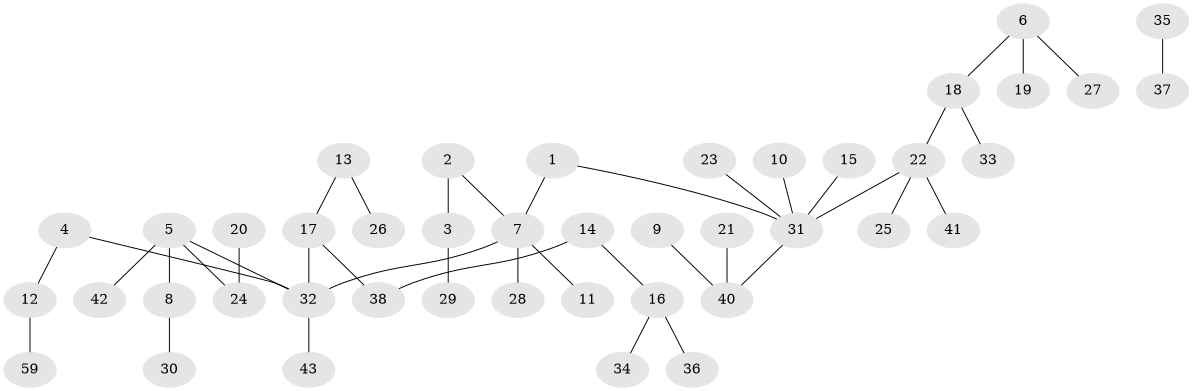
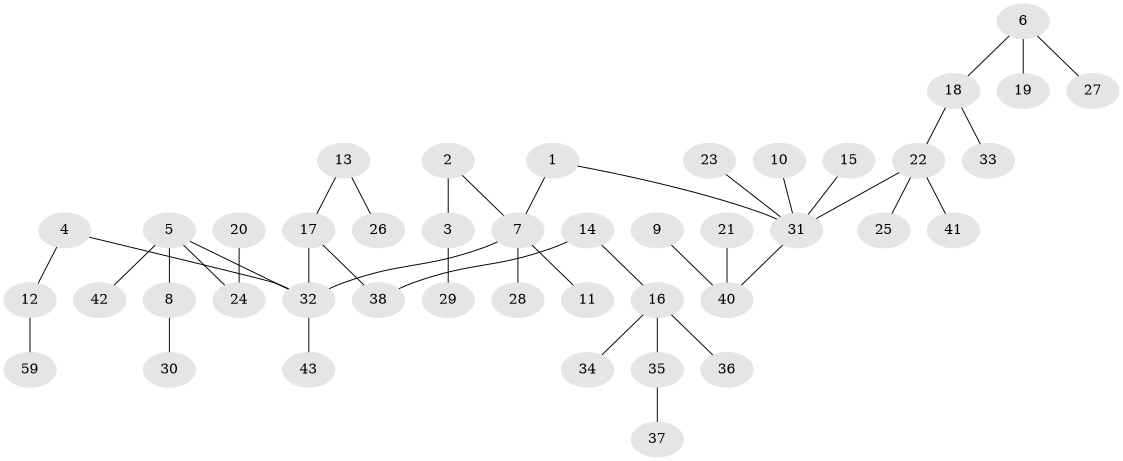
none -> (657, 335)
